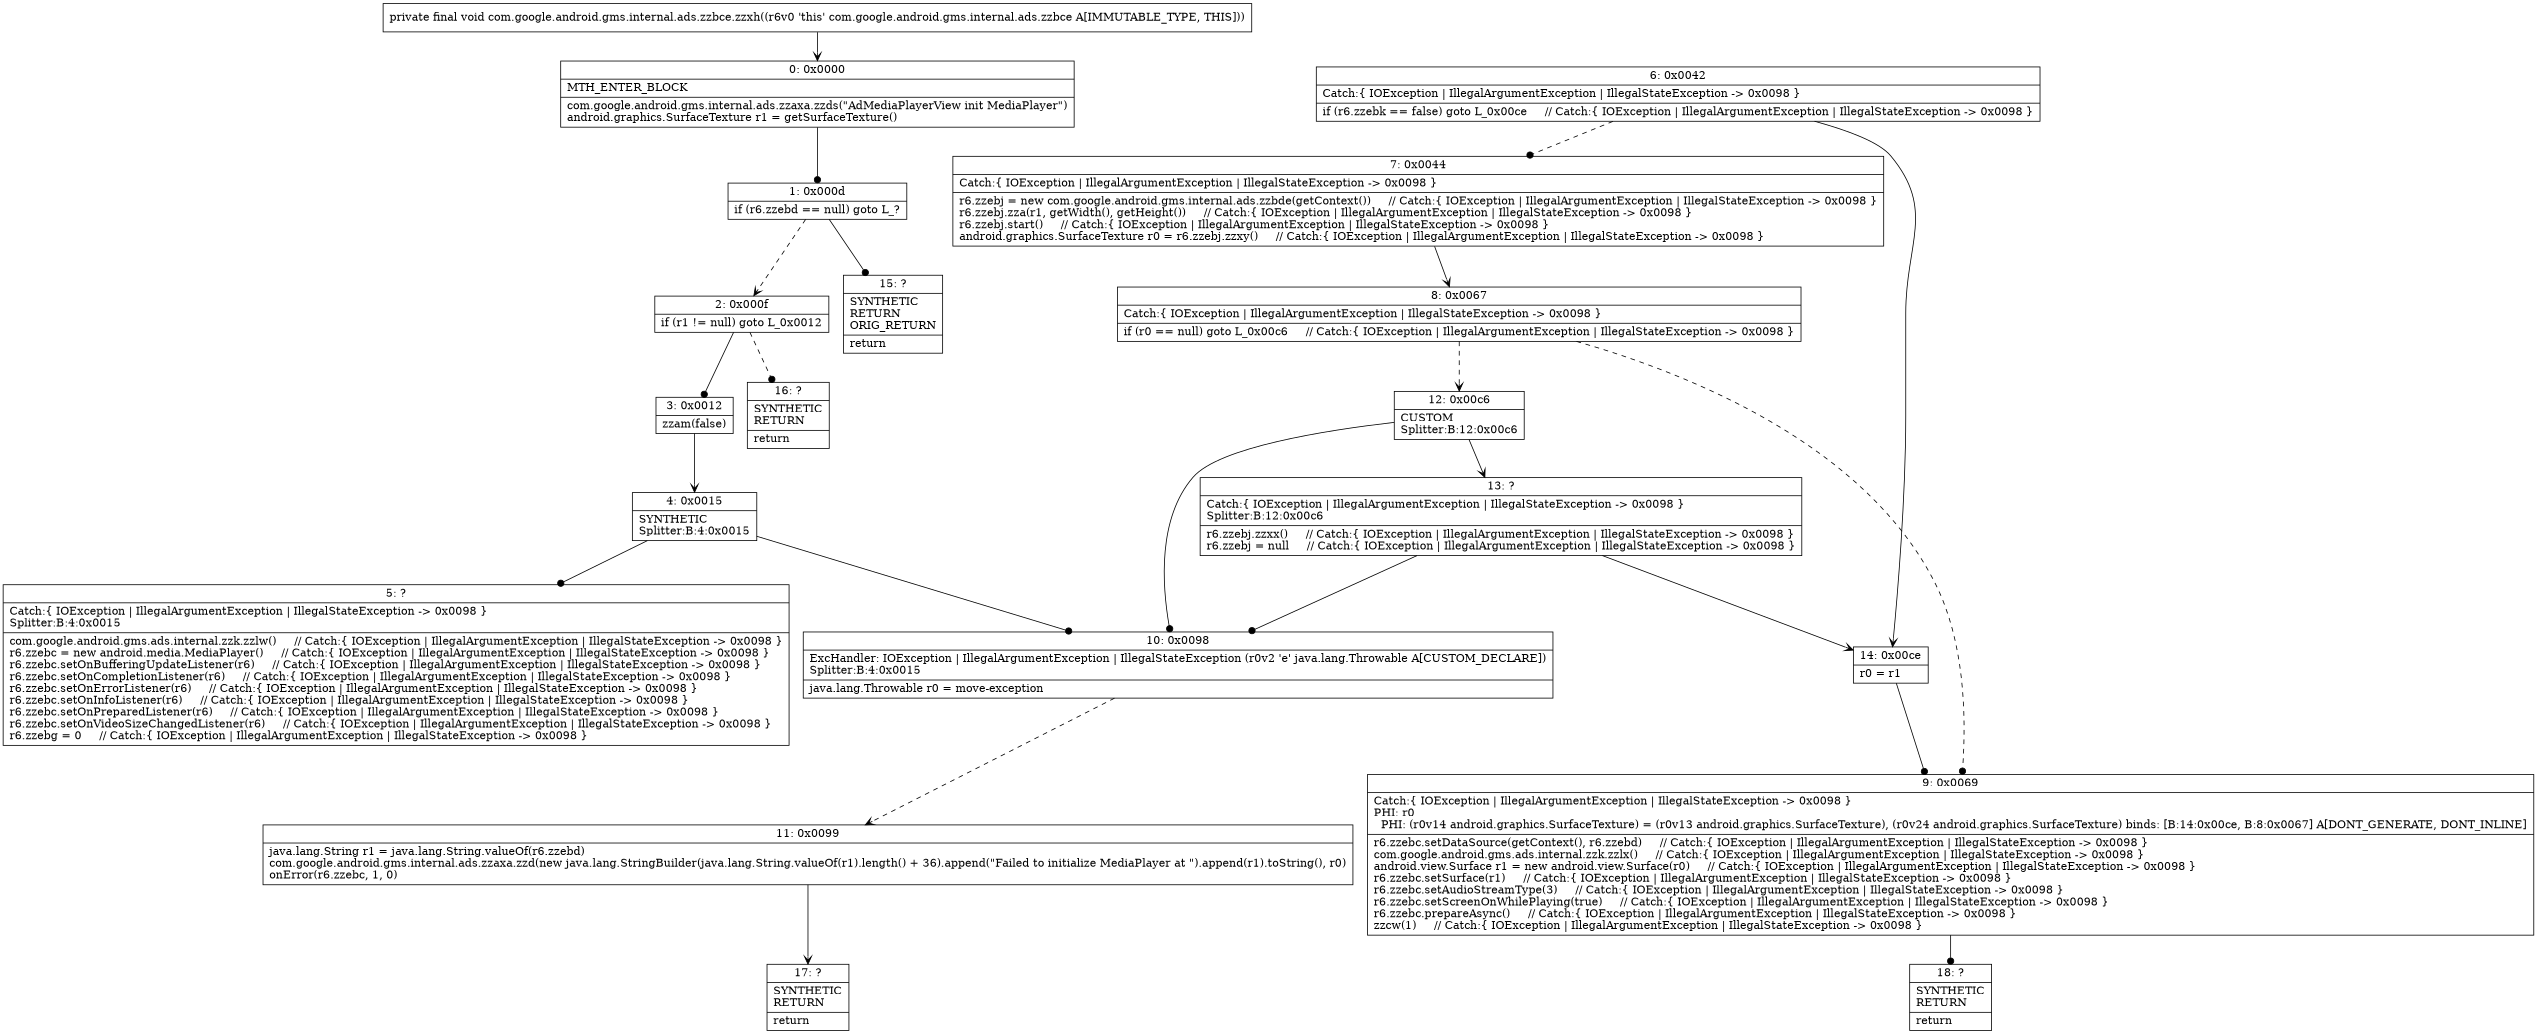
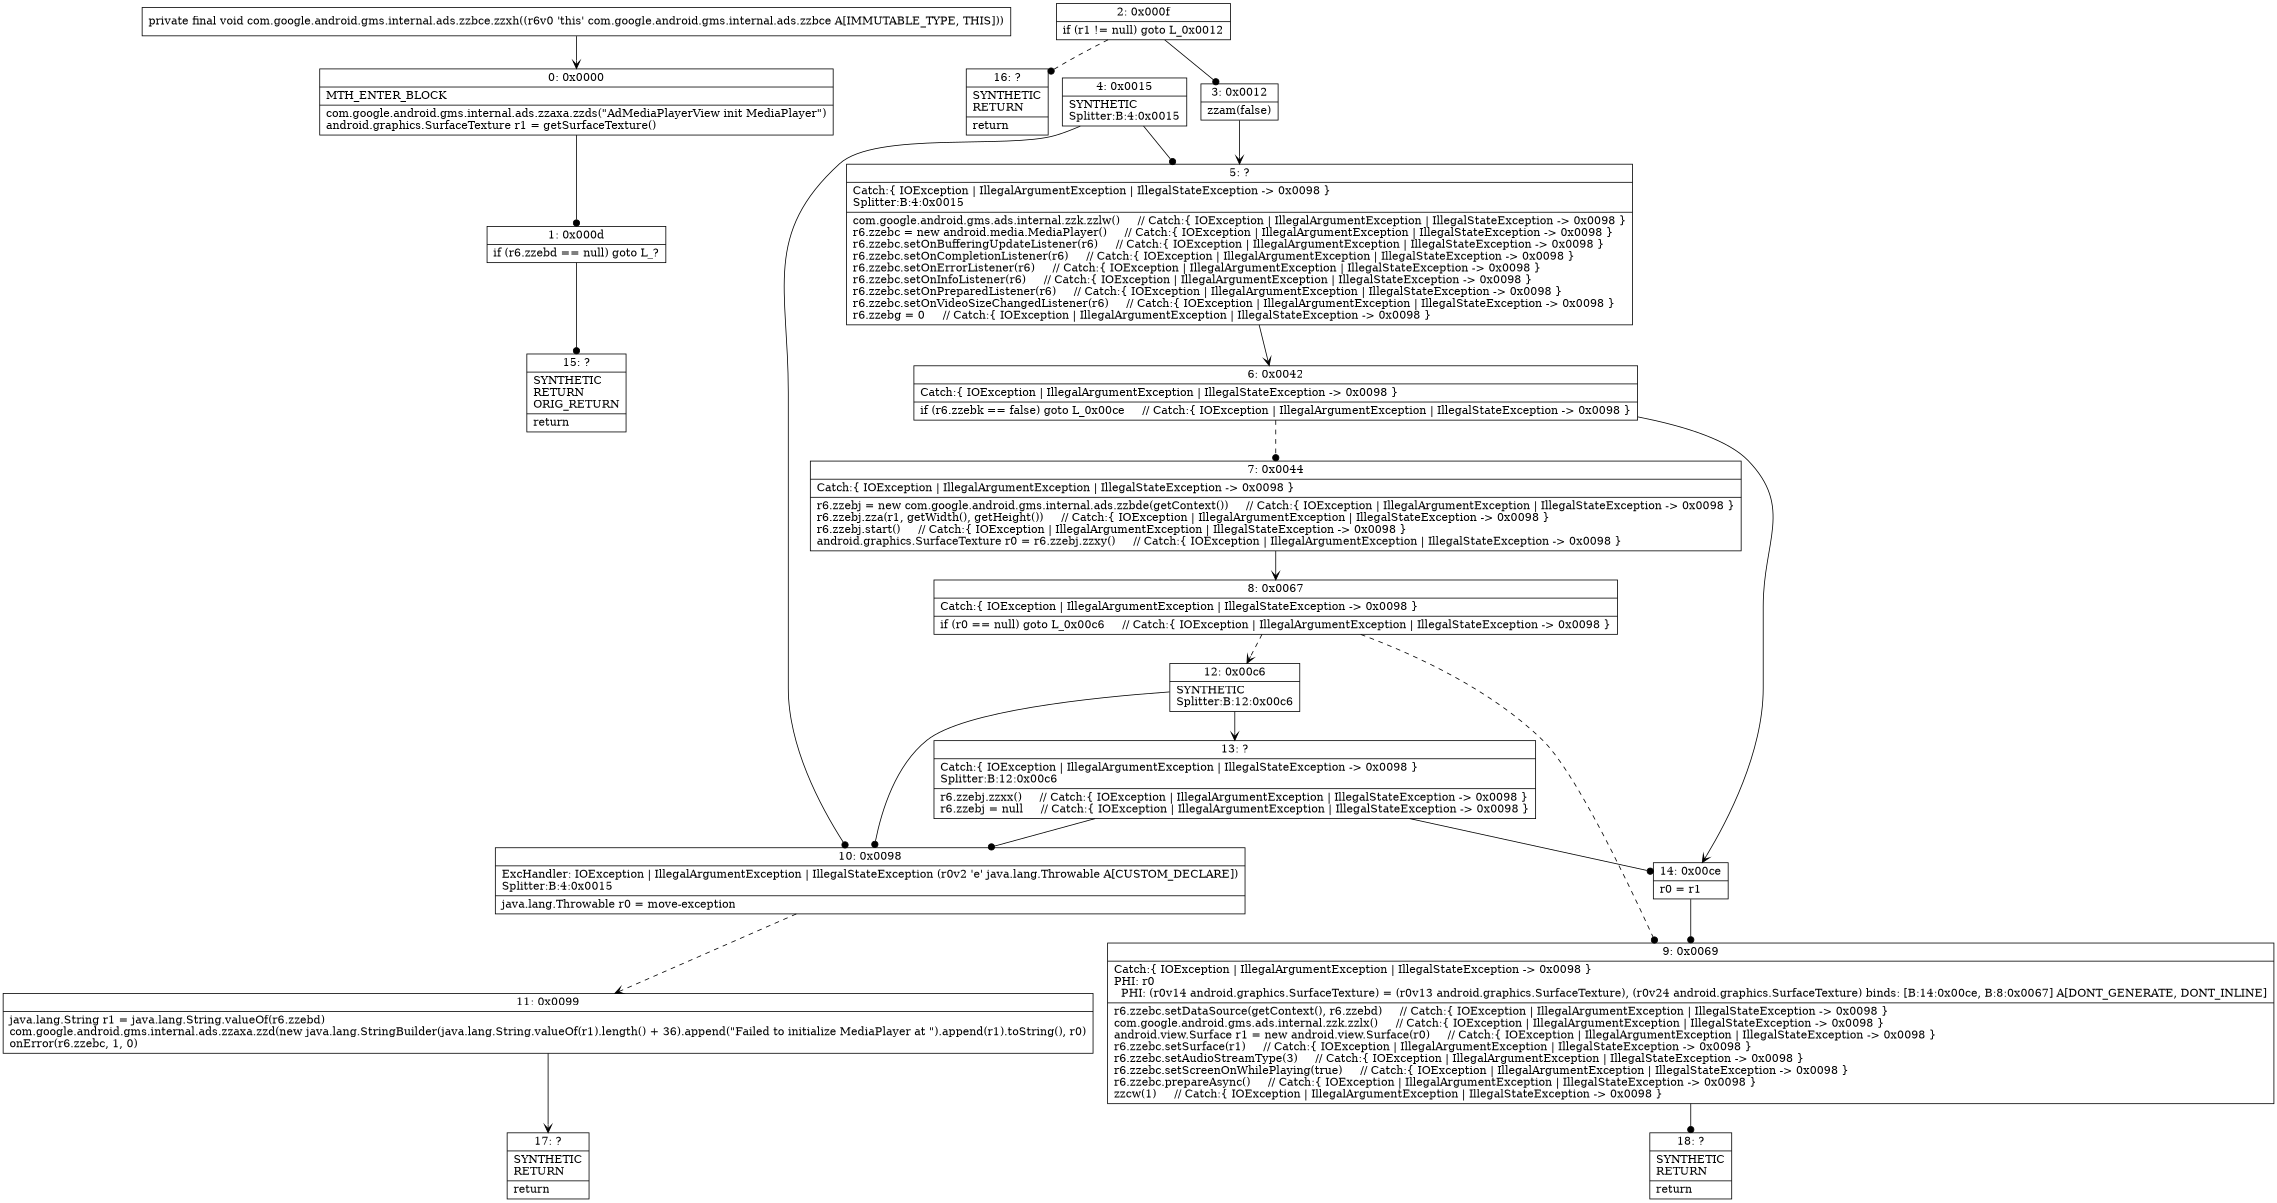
(782, 254) -> none
none -> (1263, 341)
(1427, 418) -> (1211, 690)
(695, 459) -> (1240, 138)
(1724, 601) -> (1528, 845)
